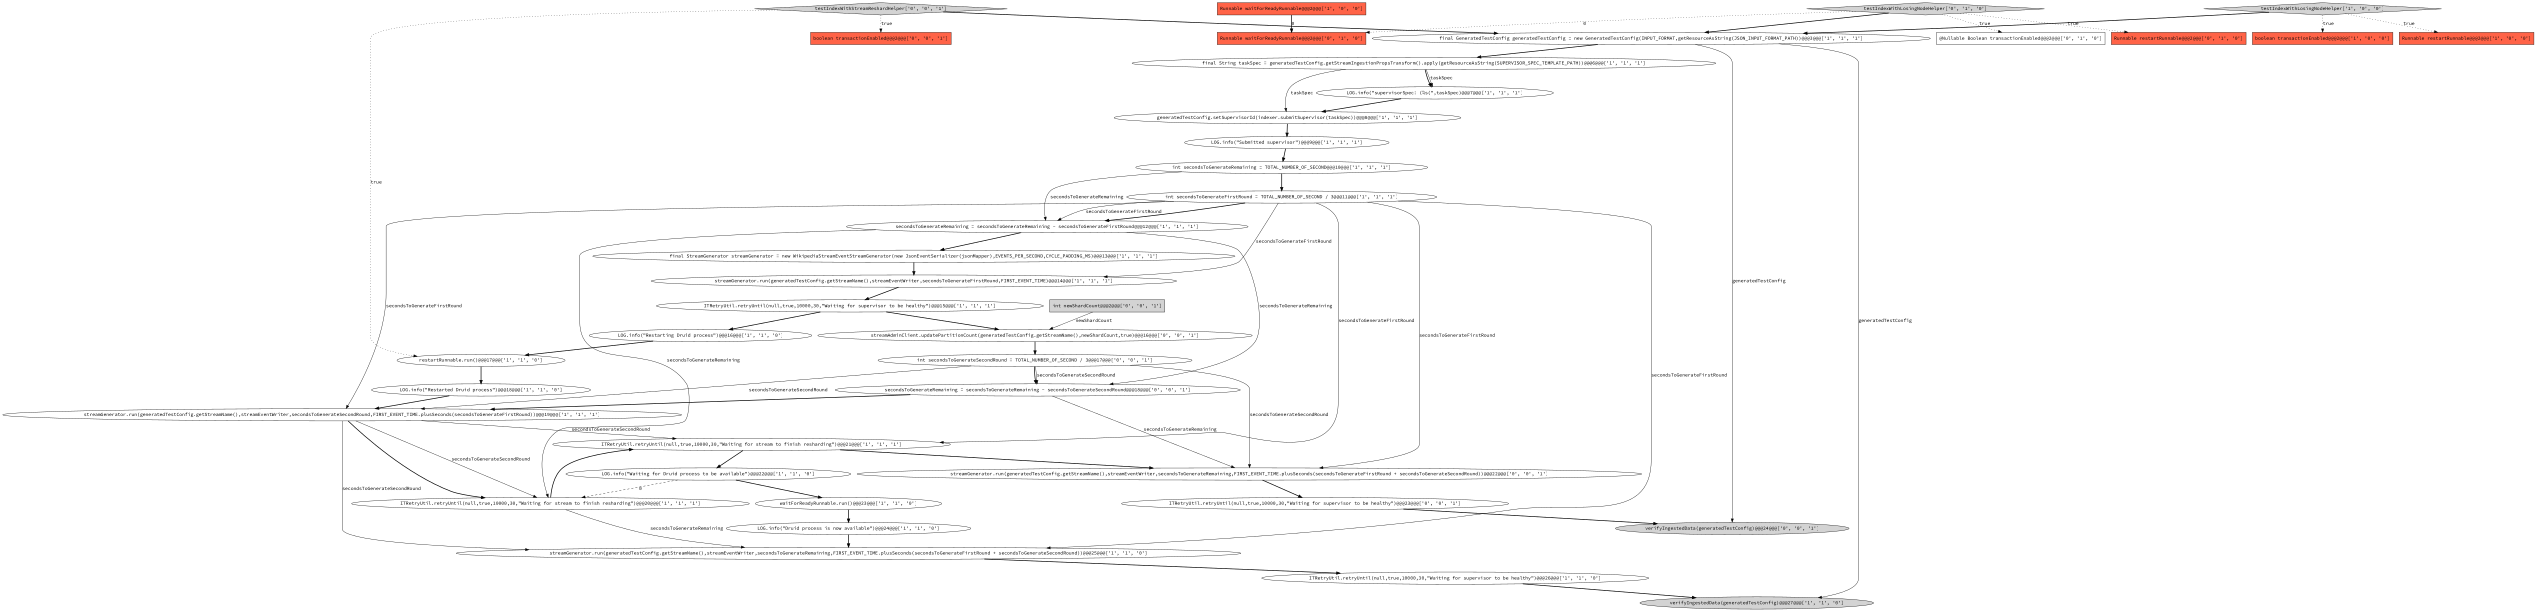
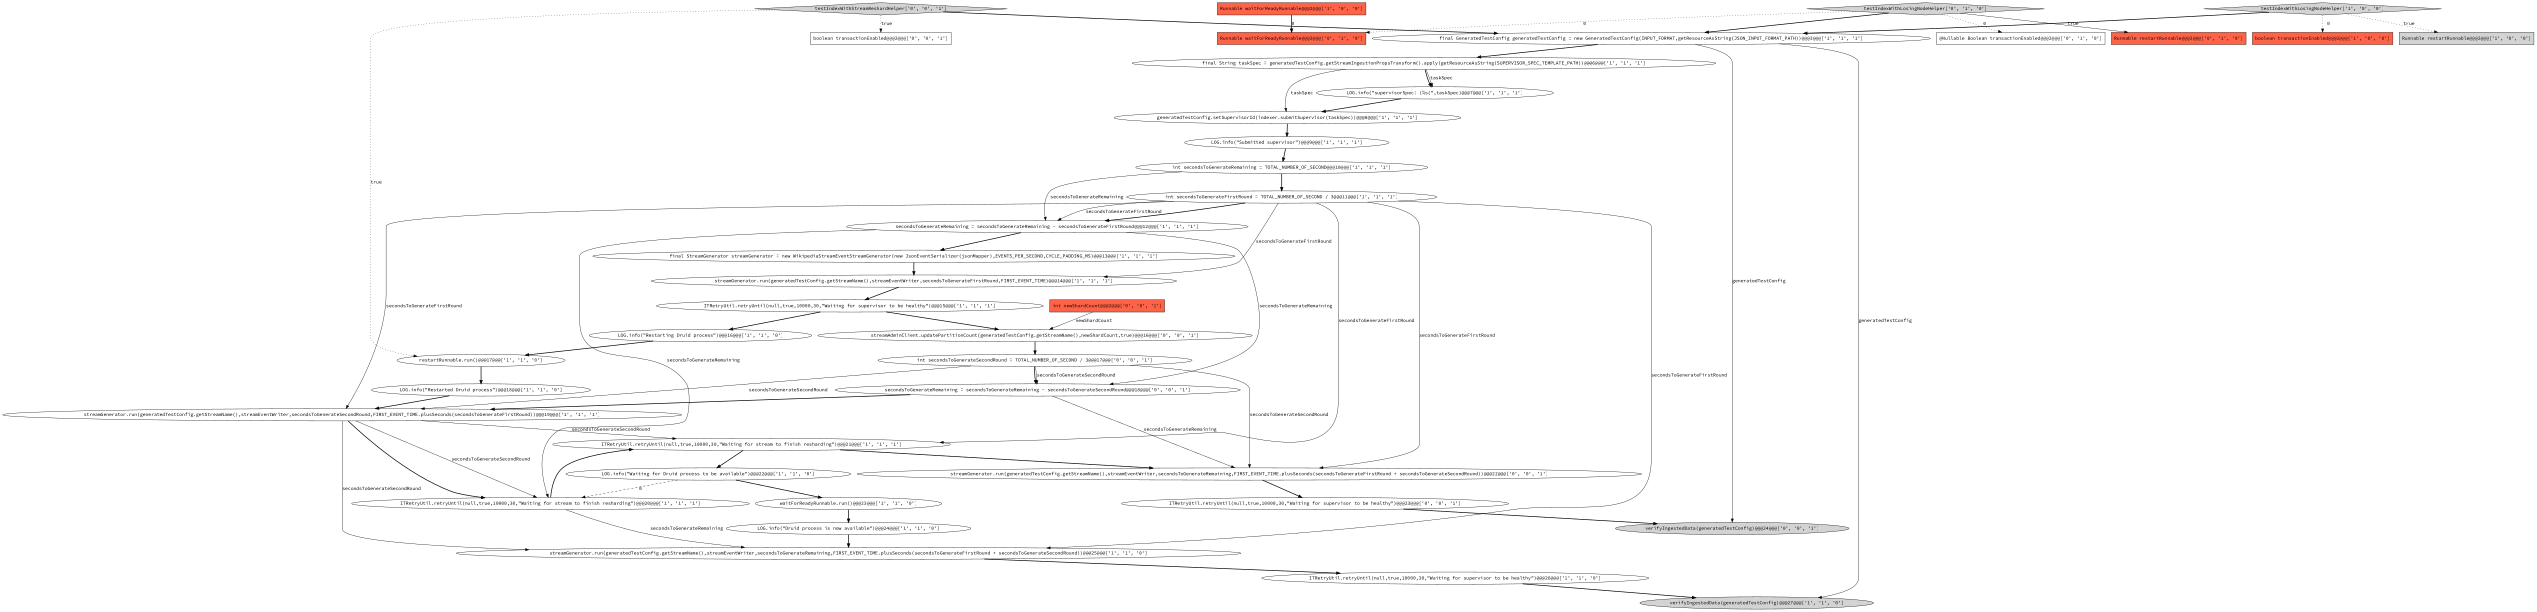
(2034, 22) -> (2034, 22)
(1985, 24) -> (1985, 24)
(2328, 24) -> (2328, 24)
(881, 38) -> (881, 38)
(2467, 38) -> (2467, 38)
(1107, 306) -> (1107, 306)
